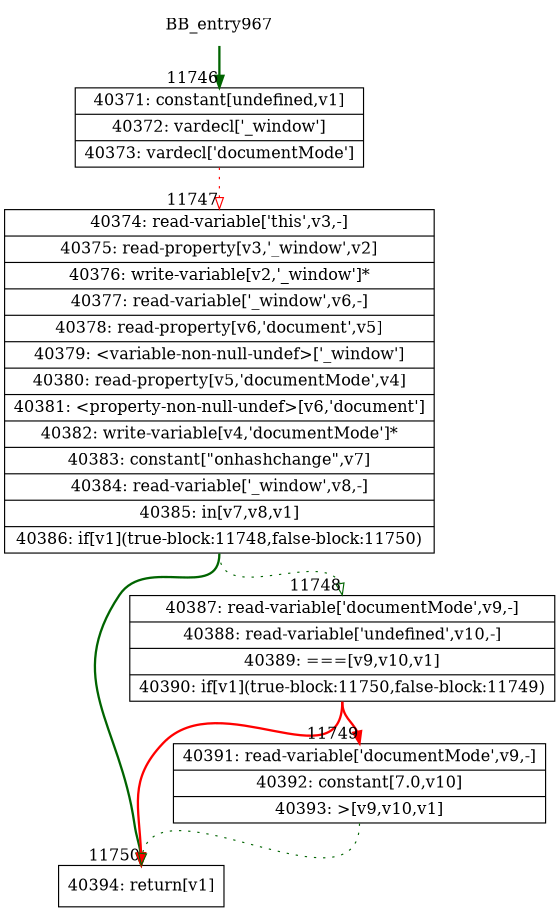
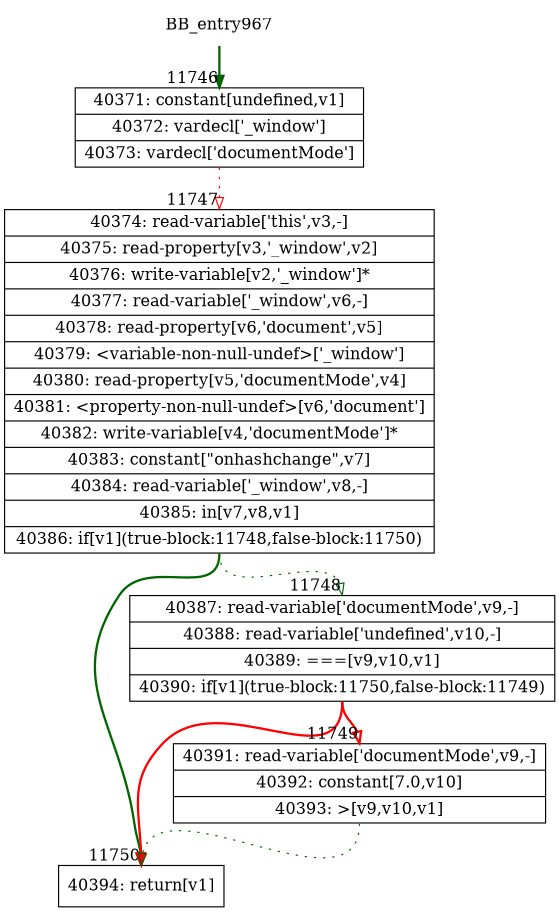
(347, 718) -> (347, 718)
